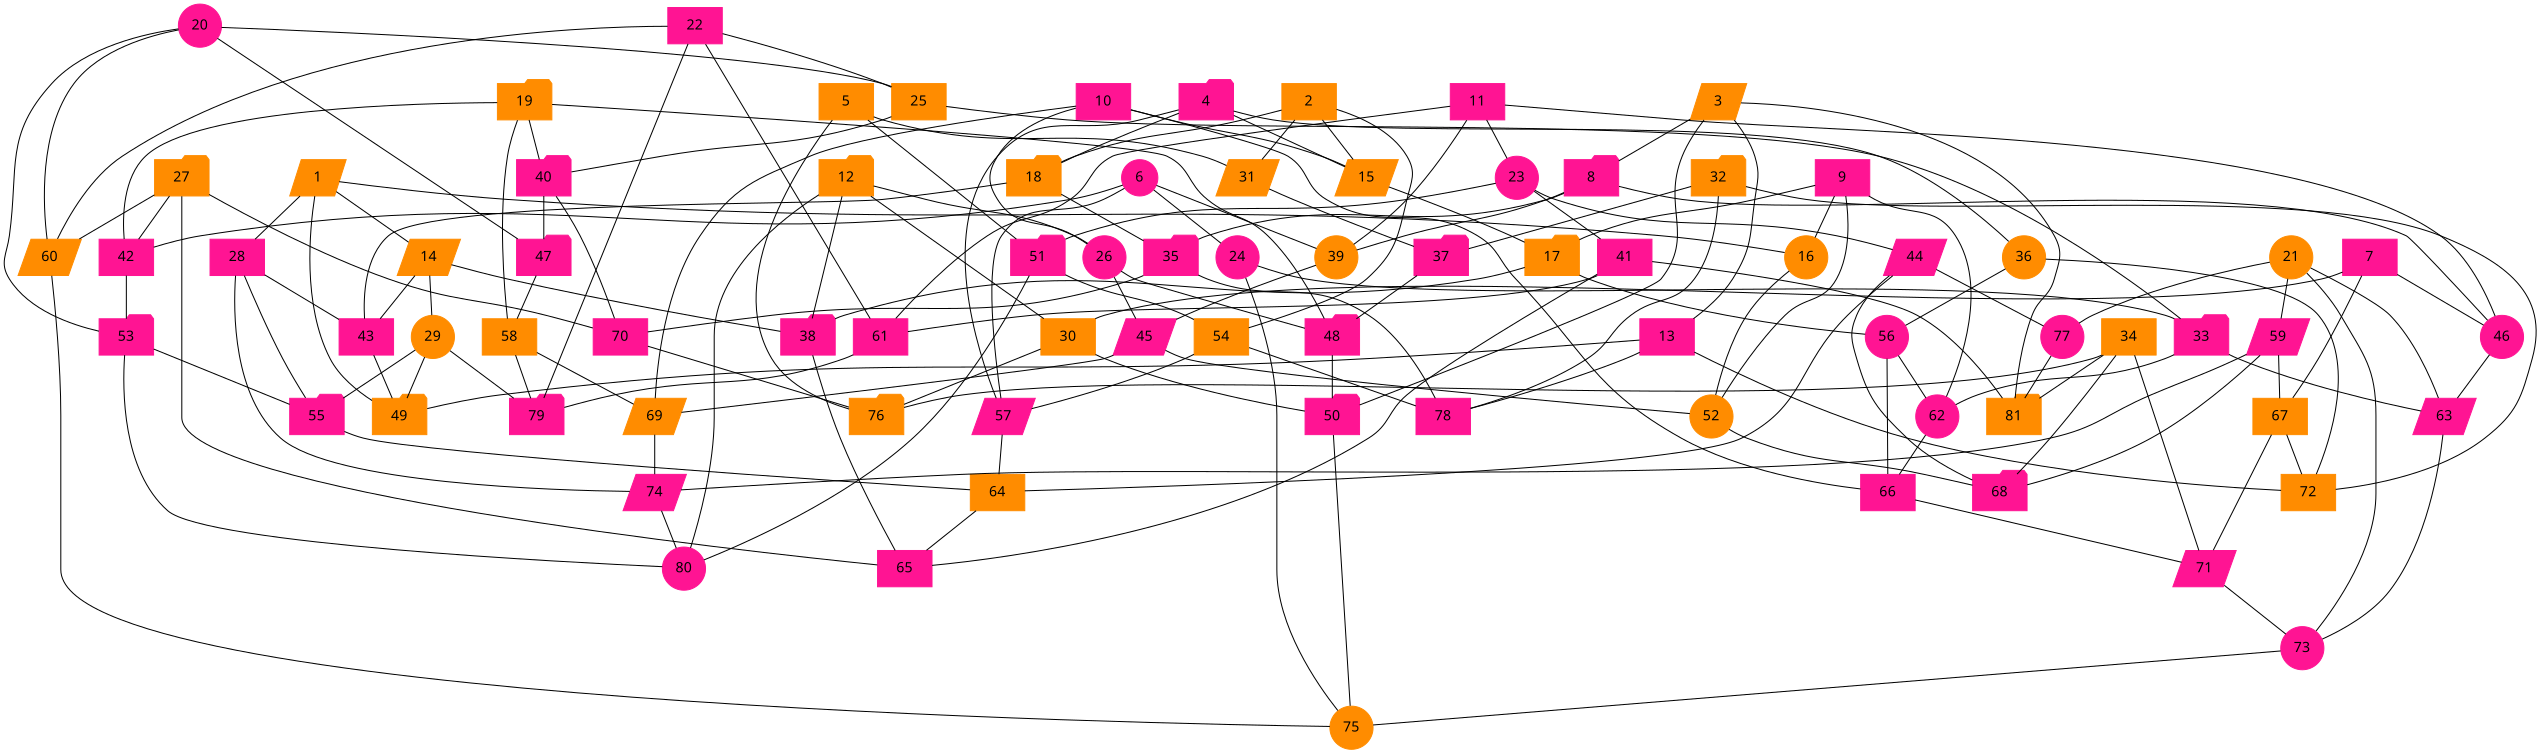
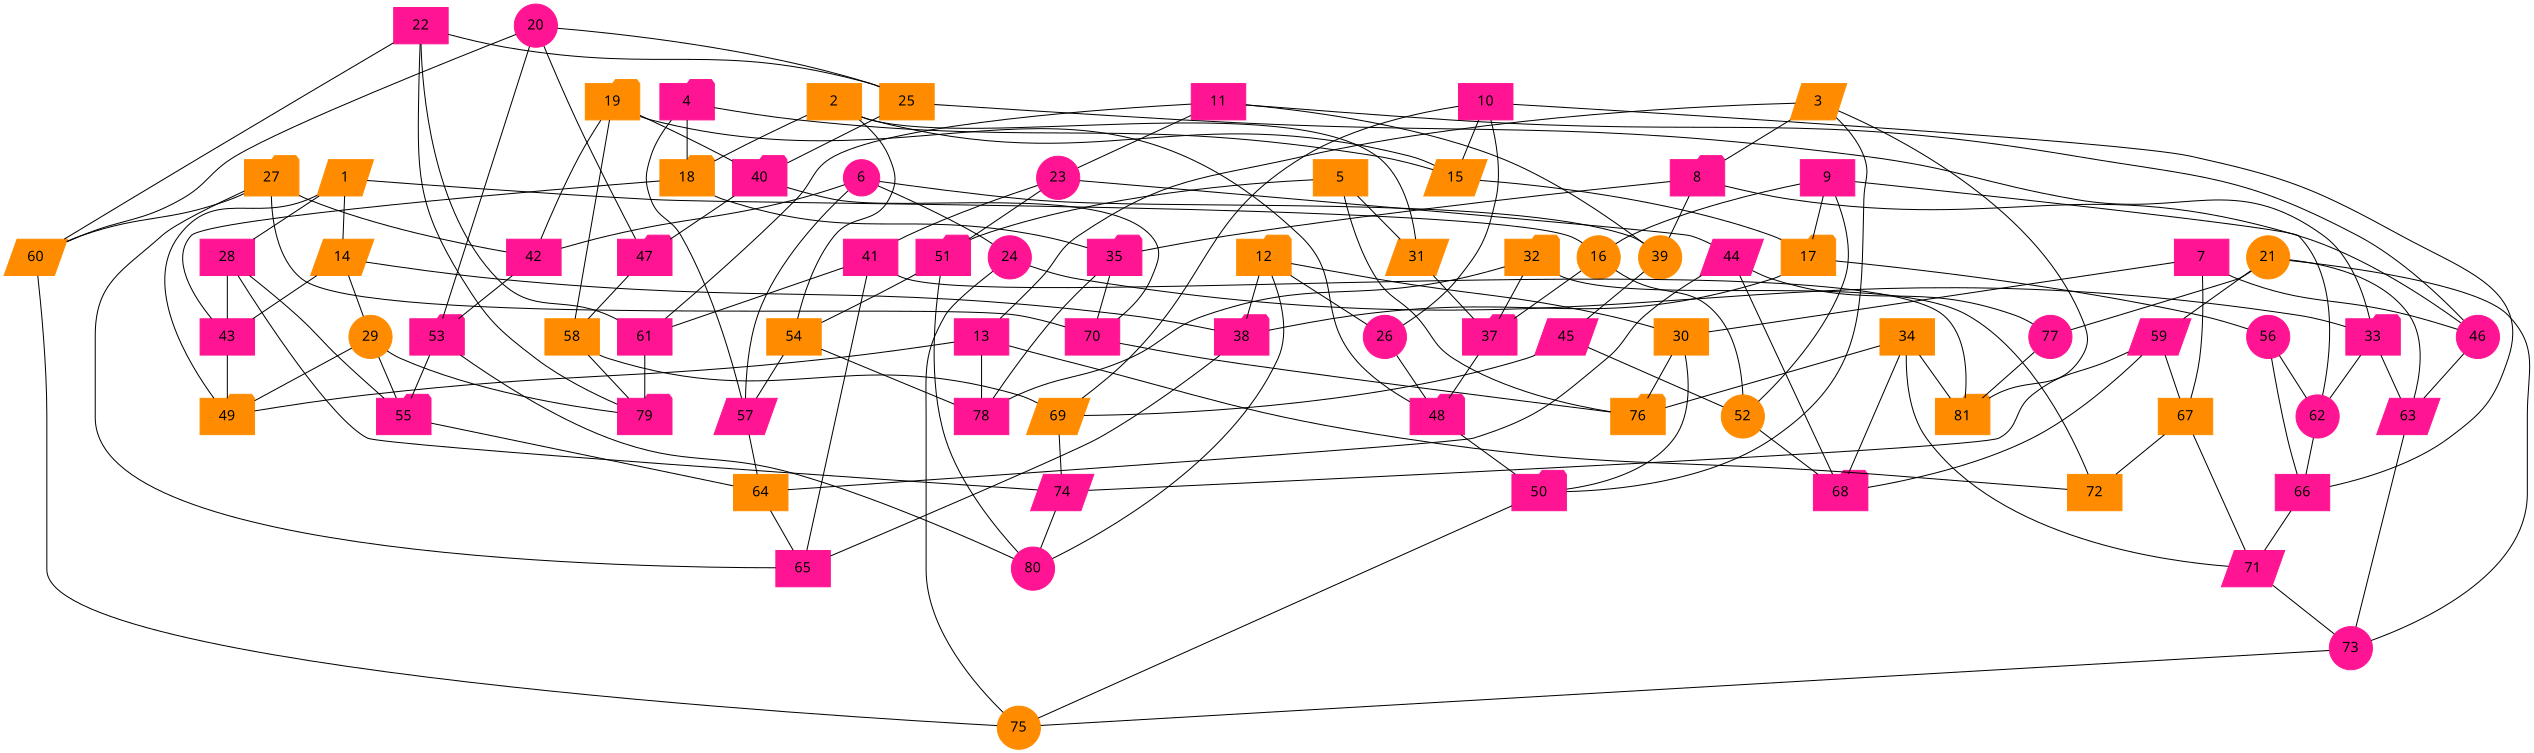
(2024, 257) -> none
none -> (1548, 295)
(1128, 303) -> none
